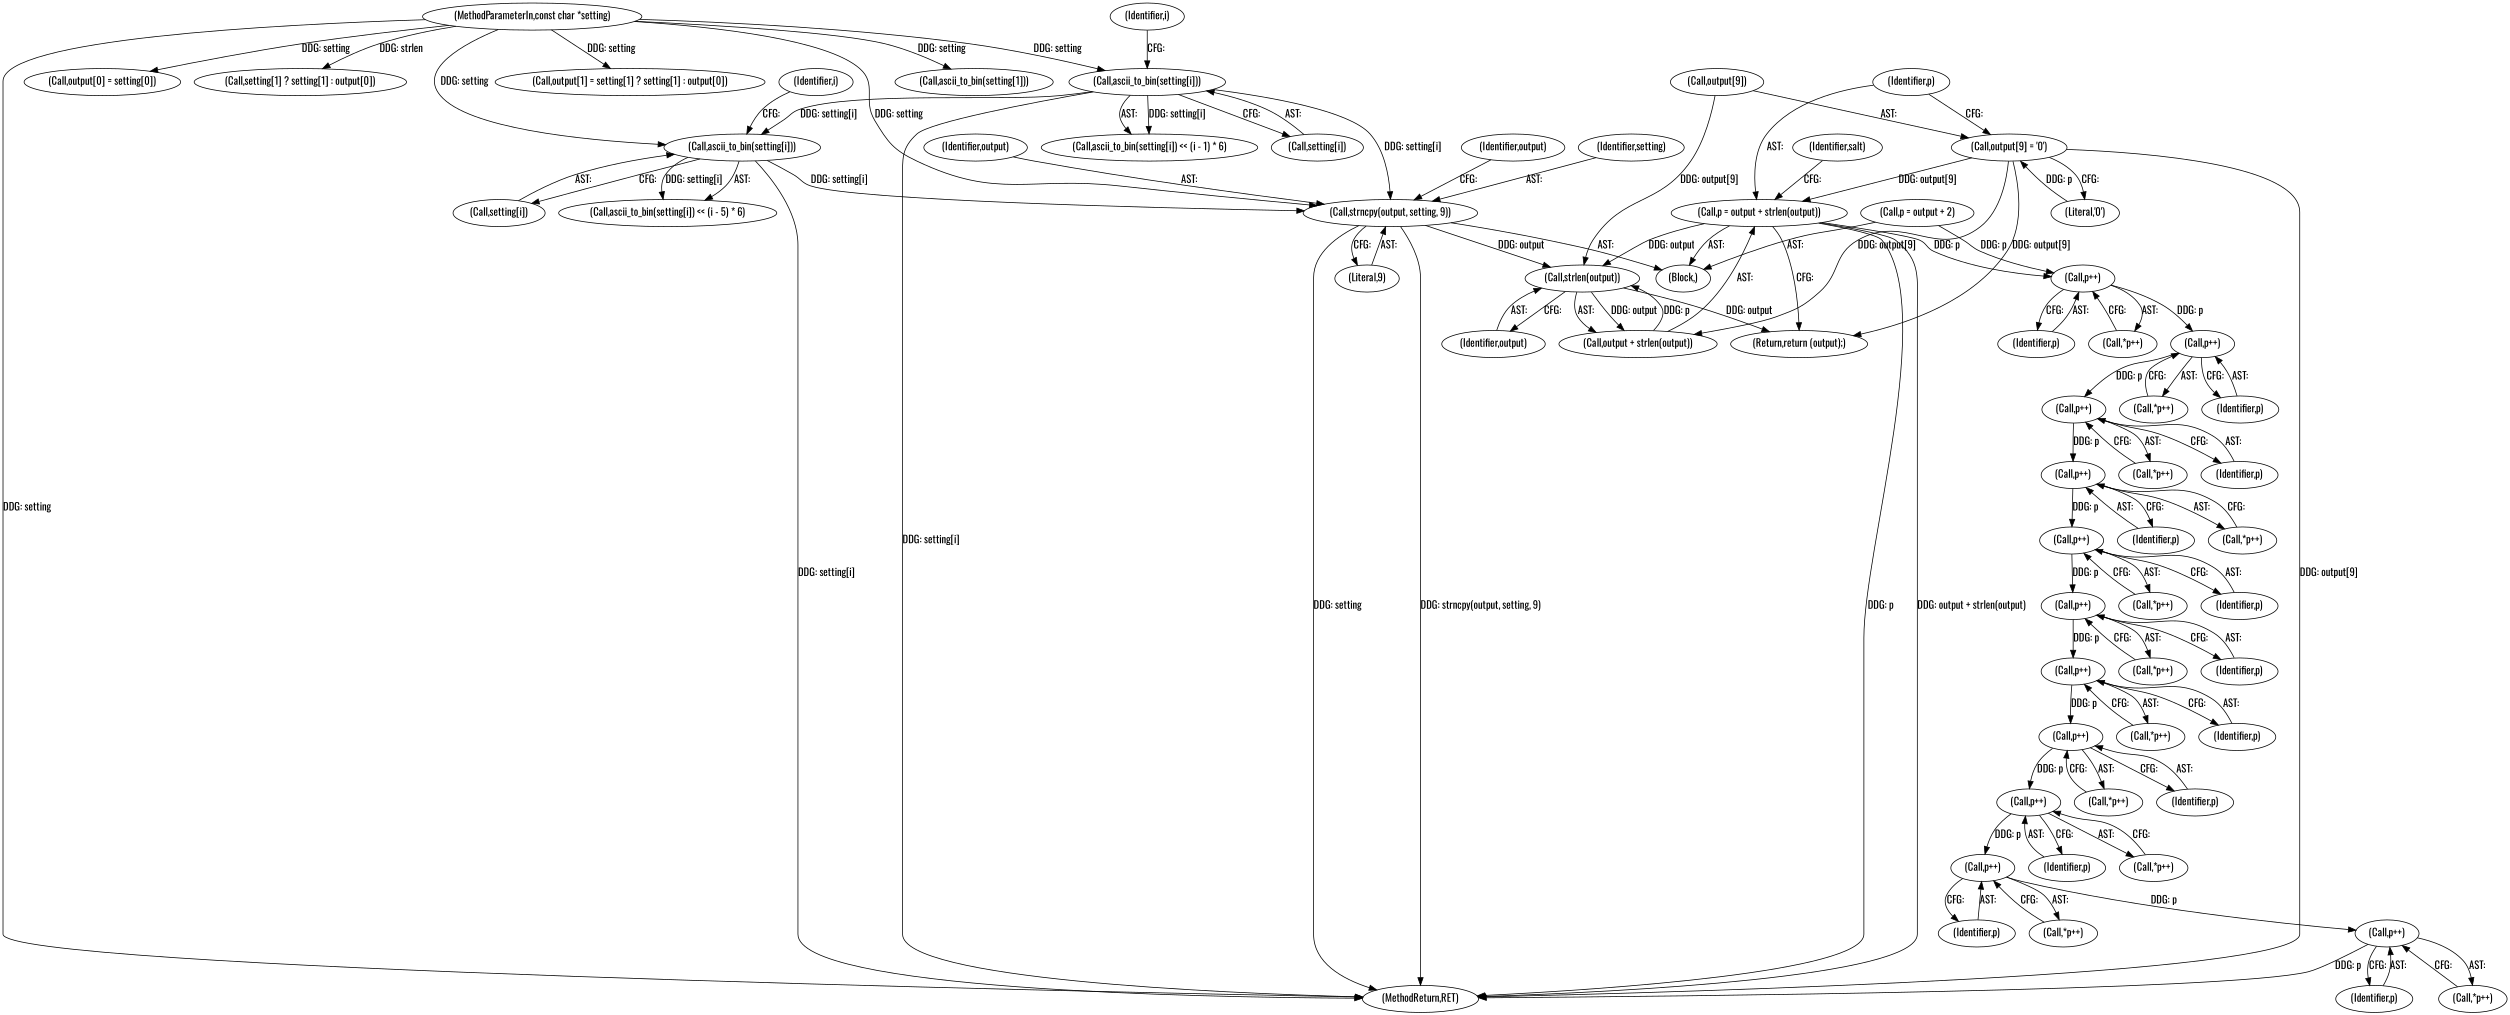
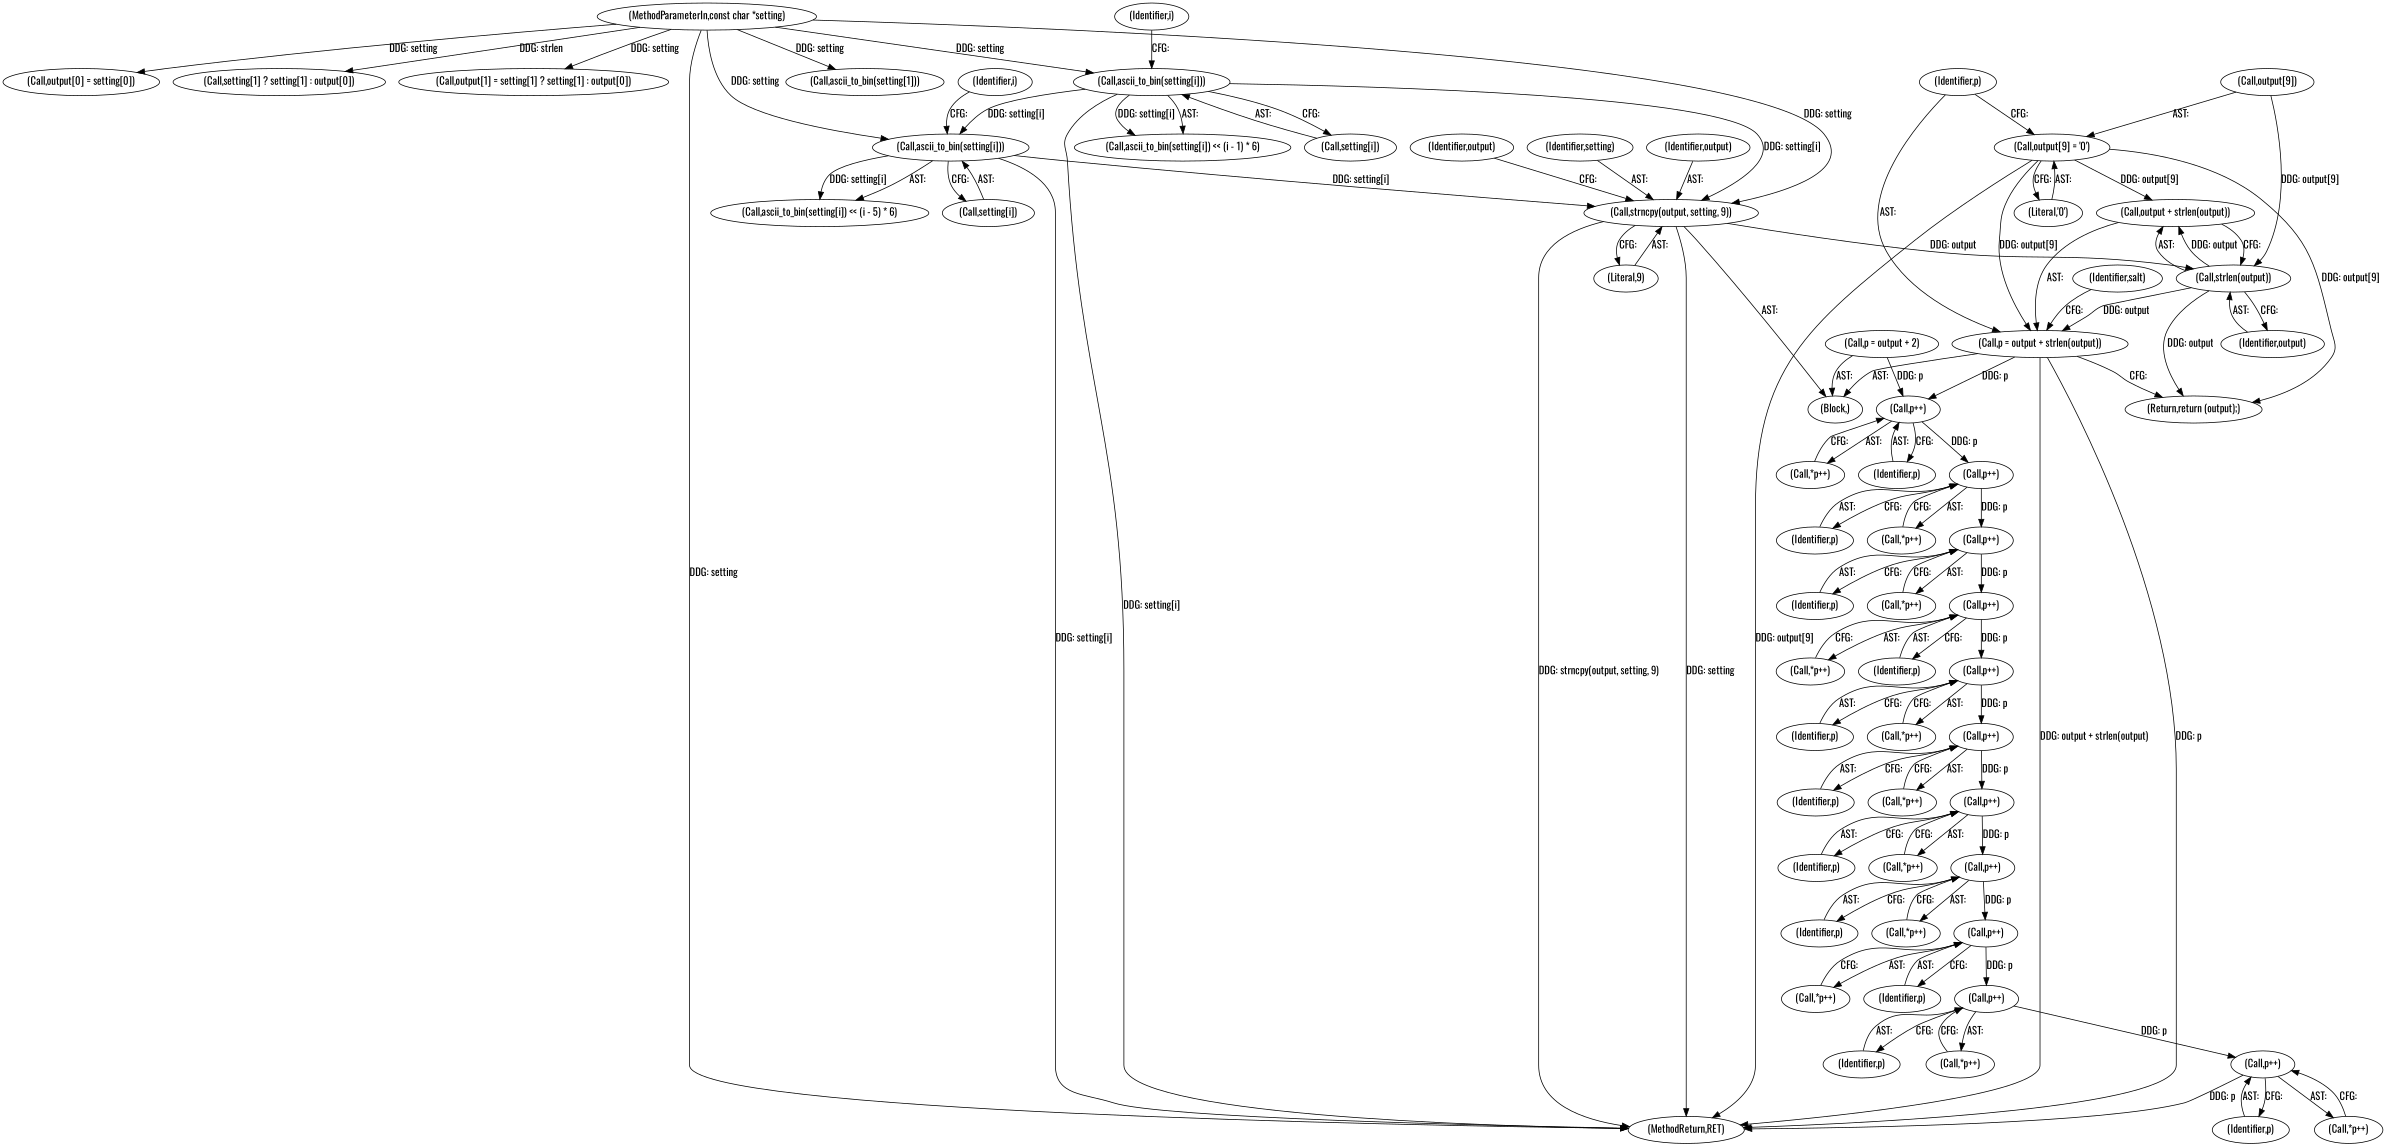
(2059, 180) -> (2064, 180)
(1655, 238) -> (2127, 301)
(1677, 311) -> (2253, 246)
